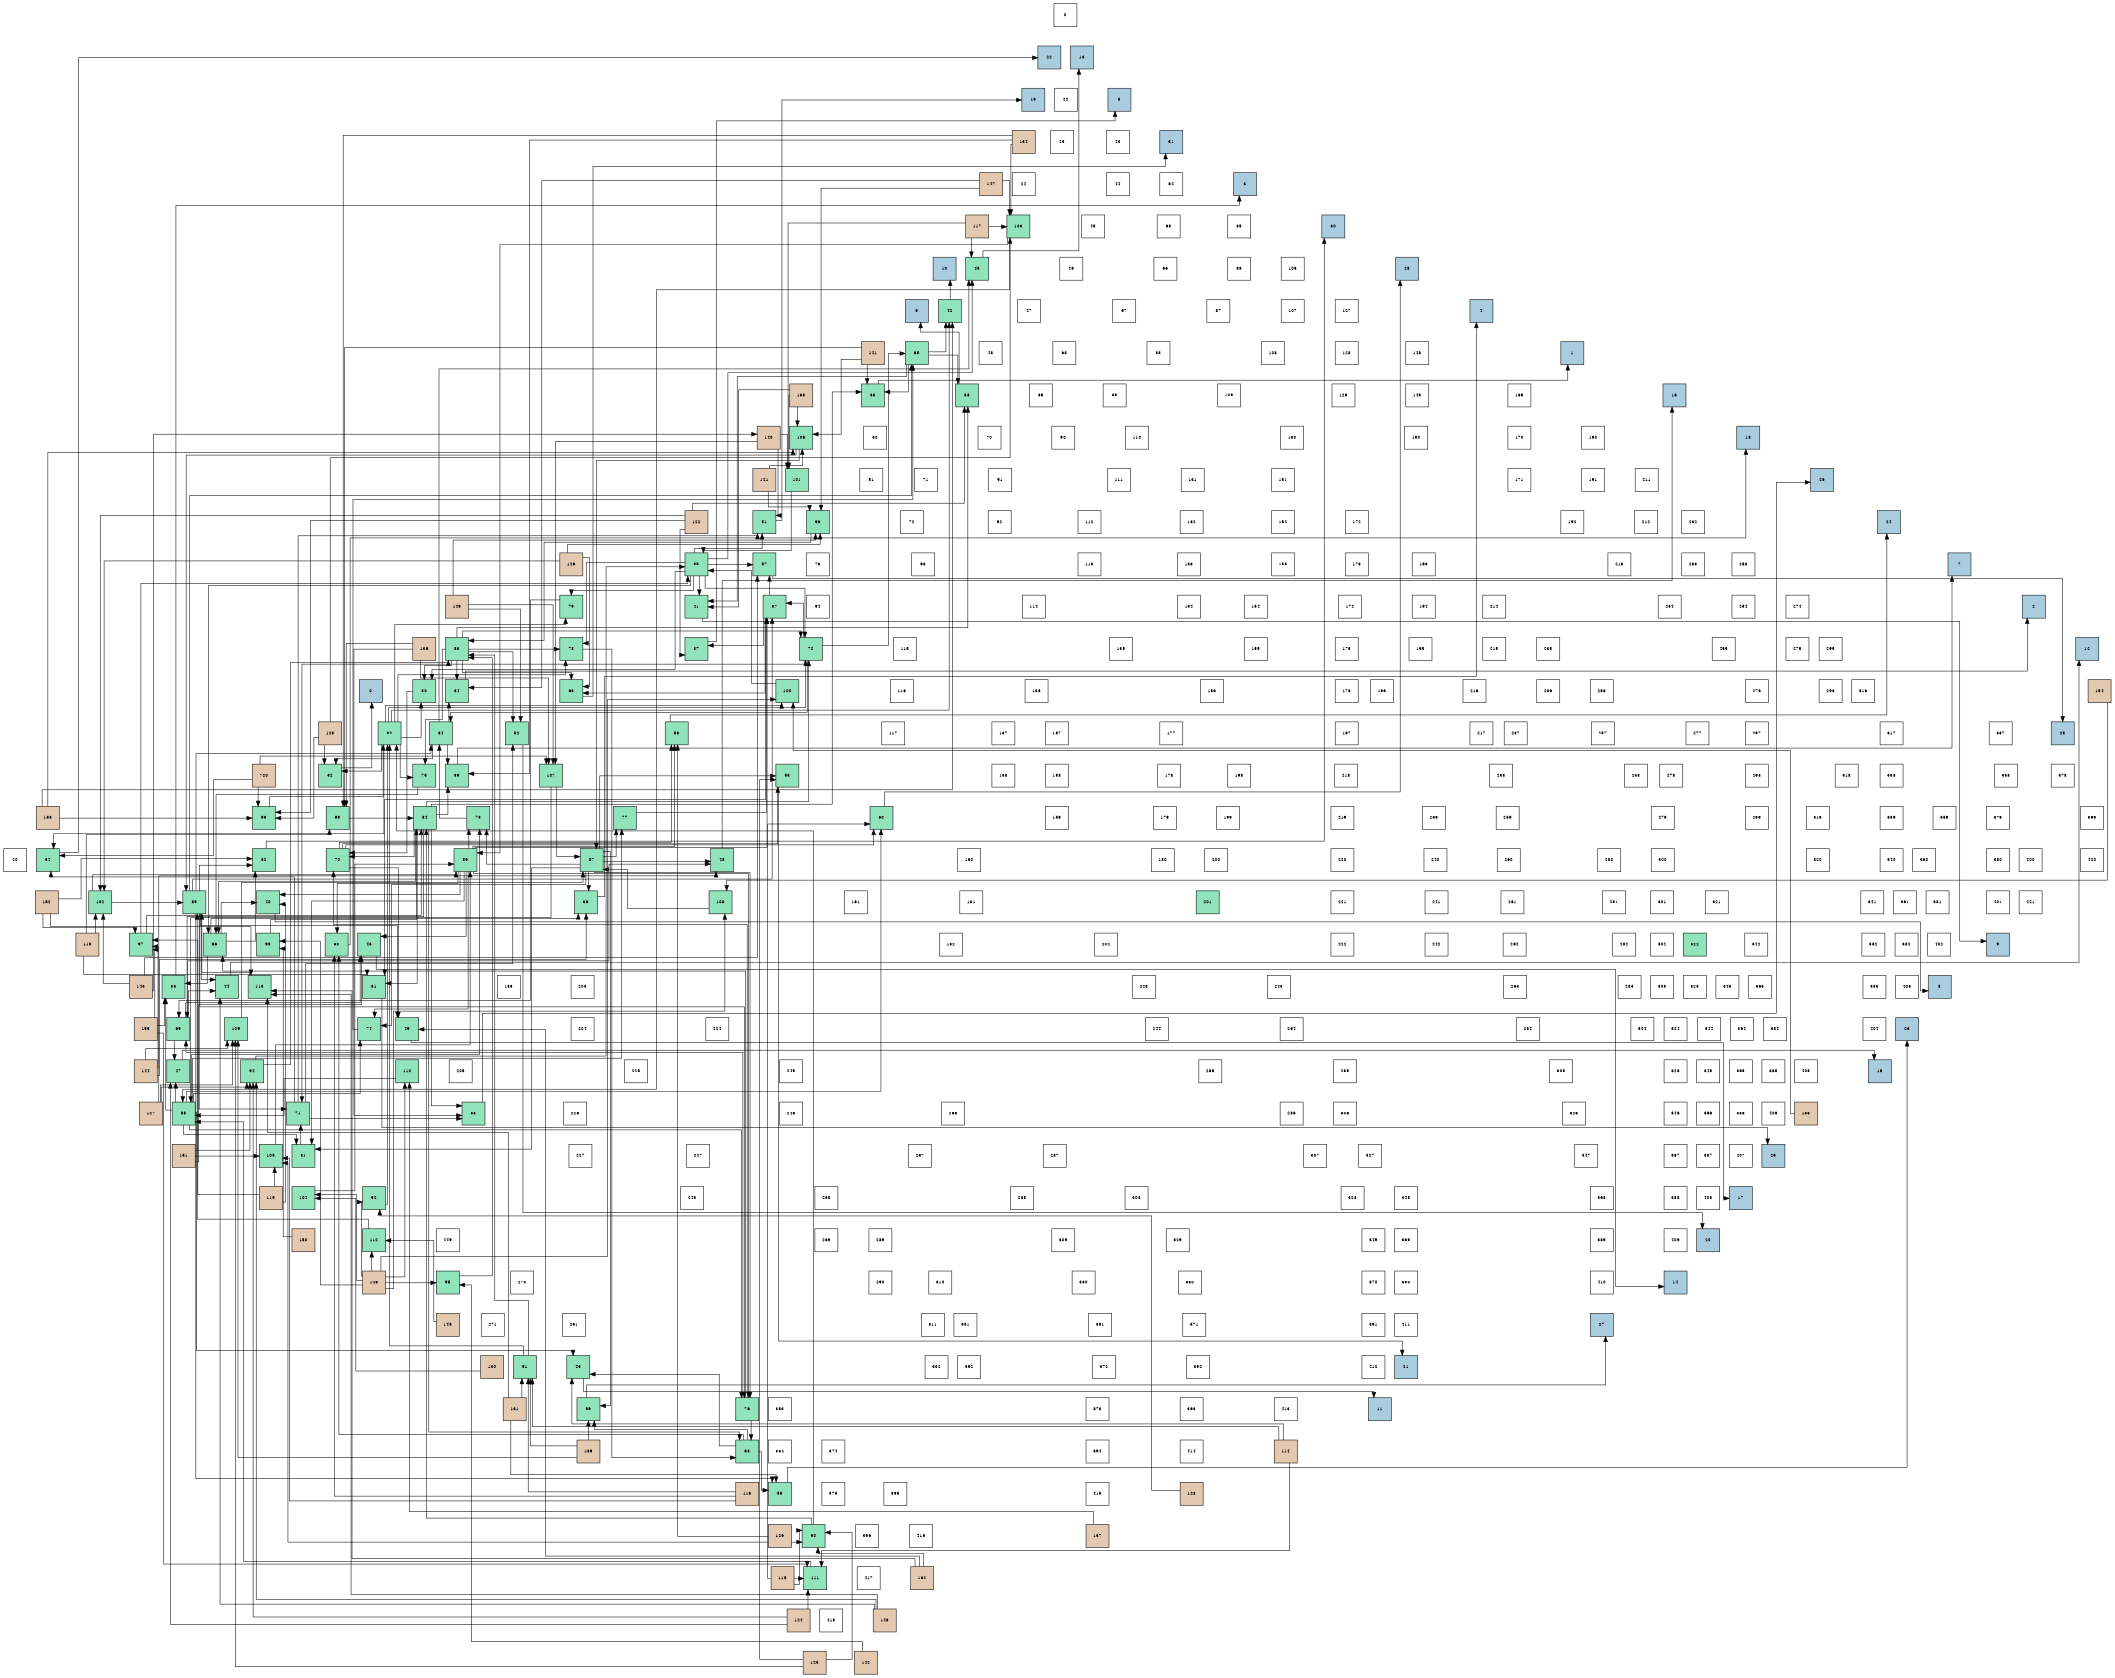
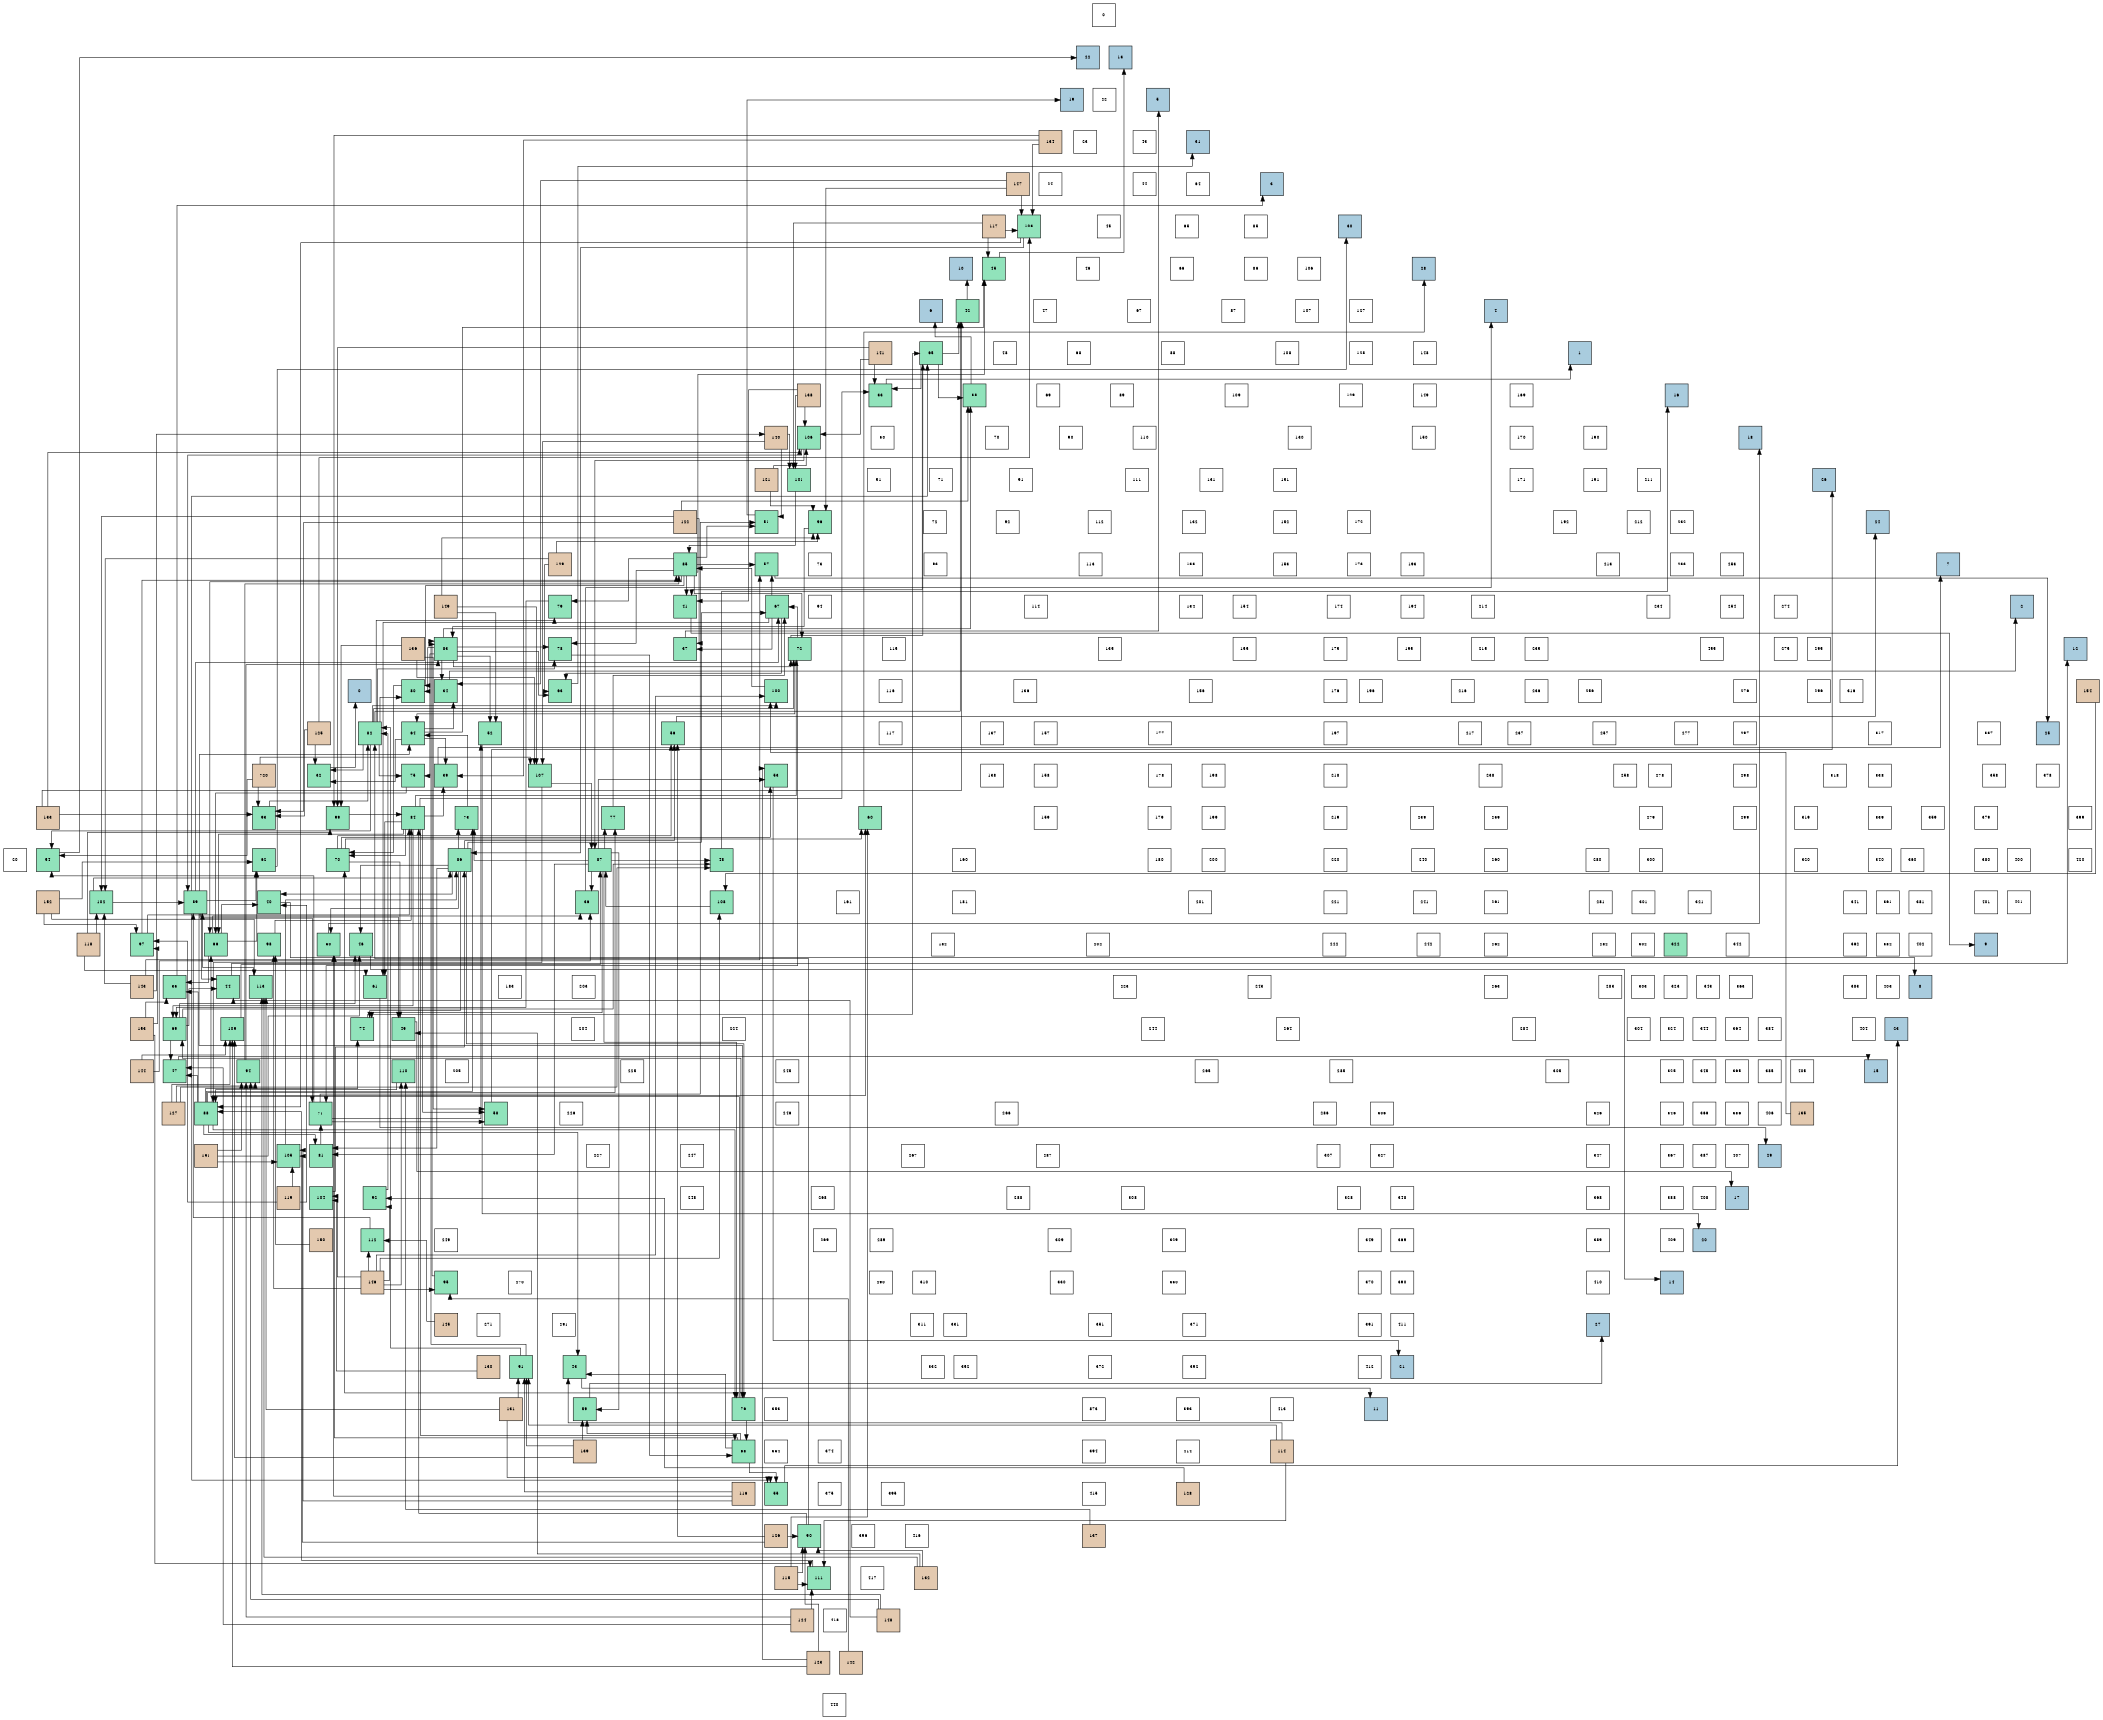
(1208, 902) -> (1200, 902)
(158, 1007) -> none
none -> (834, 1705)
